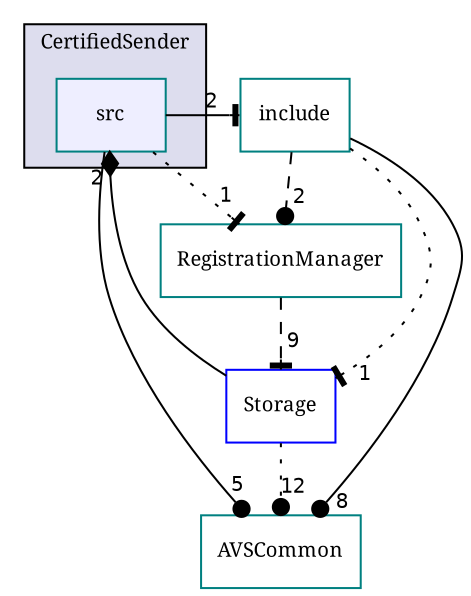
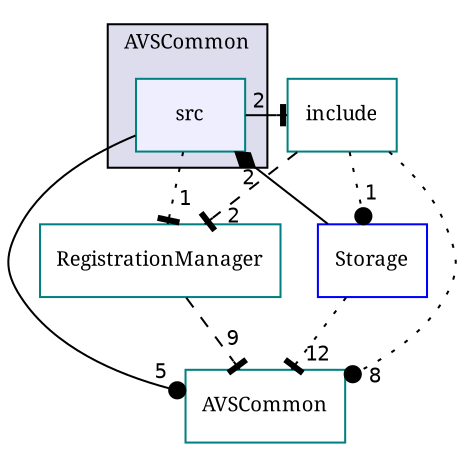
(115, 43) -> (188, 43)
(289, 180) -> (255, 185)
(431, 263) -> (356, 180)
(447, 312) -> (455, 272)
(281, 329) -> (210, 329)
(281, 471) -> (322, 329)
